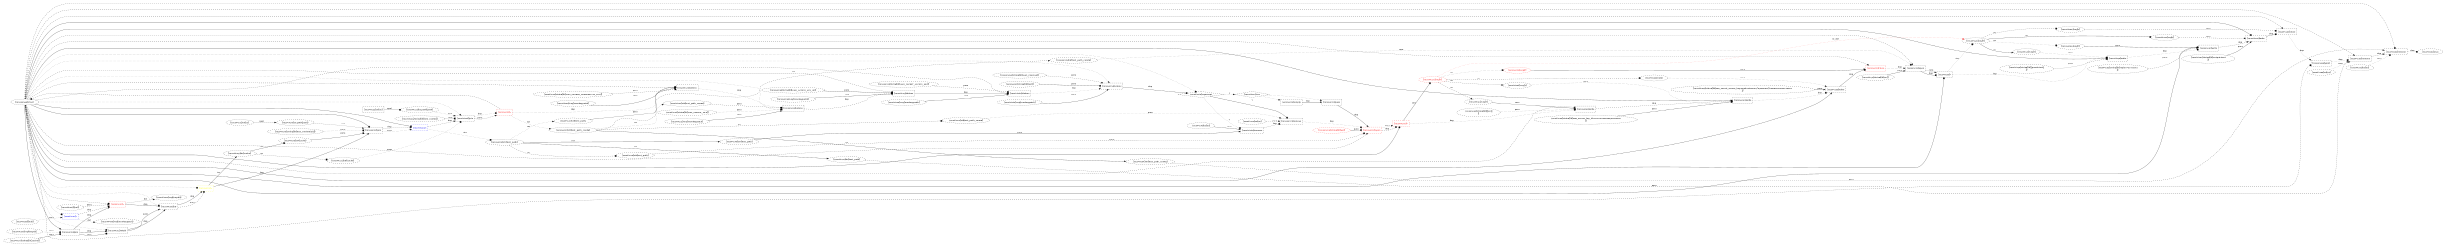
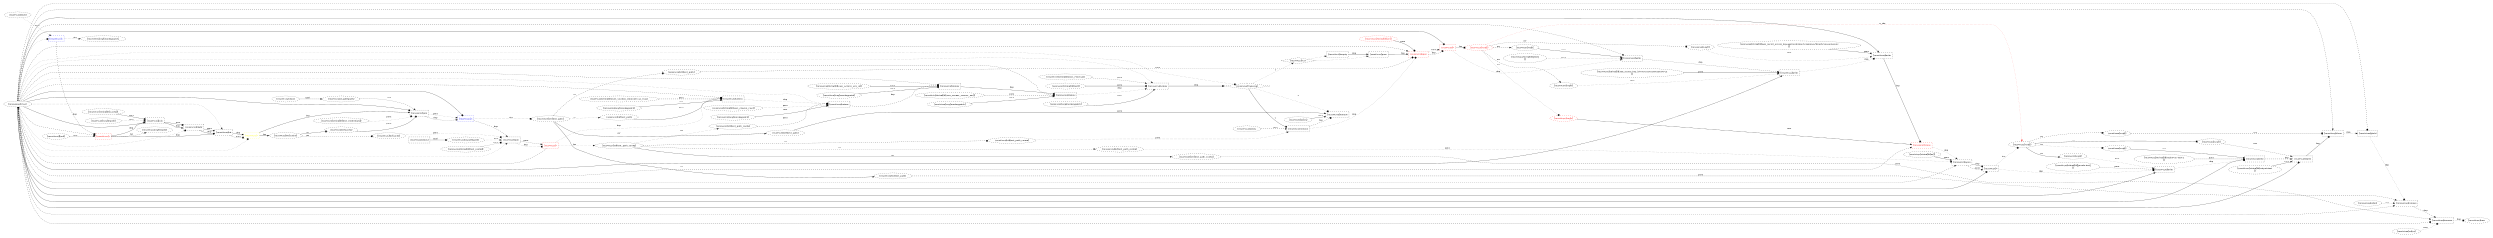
(1271, 126) -> (1320, 123)
(90, 217) -> (129, 132)
